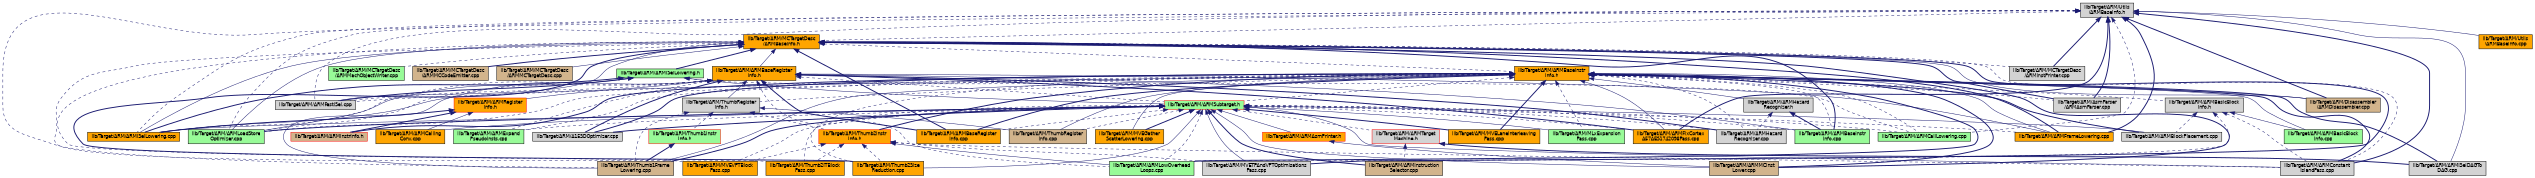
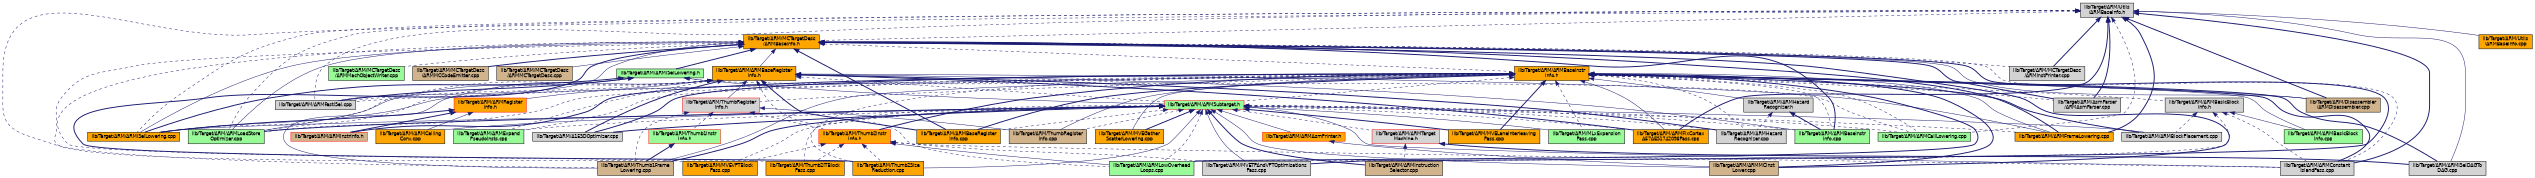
(721, 105) -> (721, 105)
